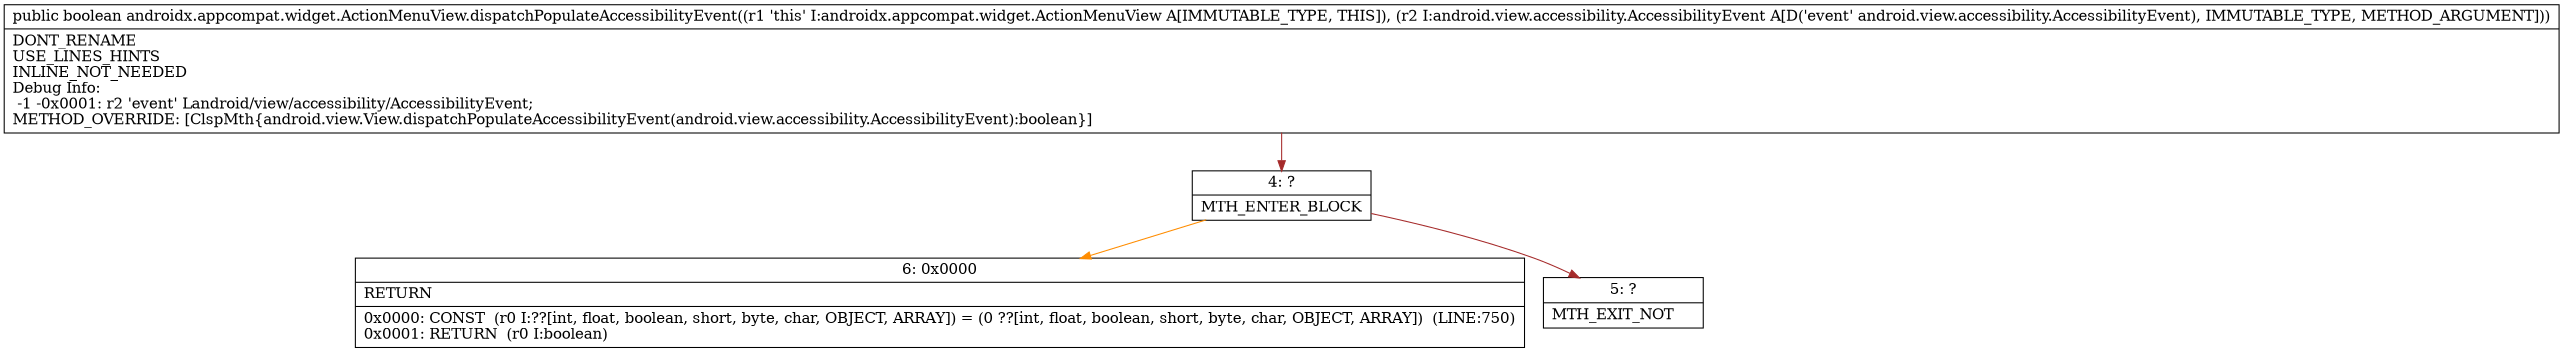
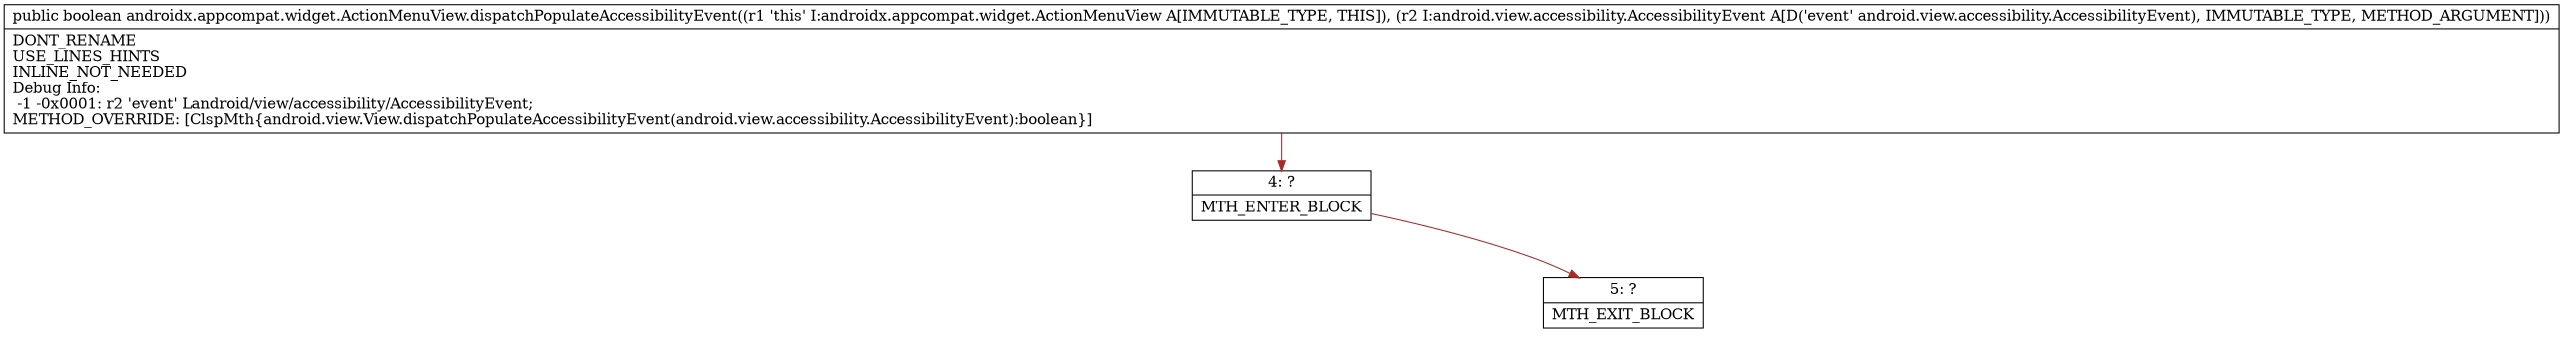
(940, 303) -> none
(1613, 315) -> (1623, 315)
